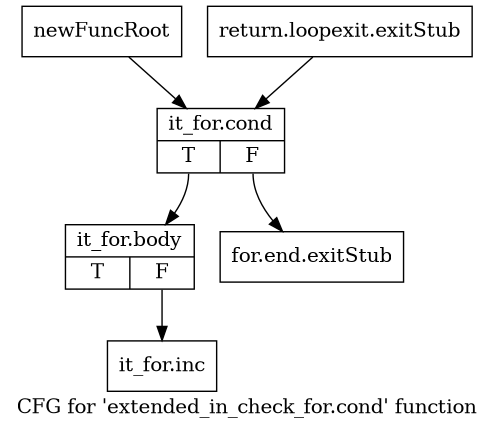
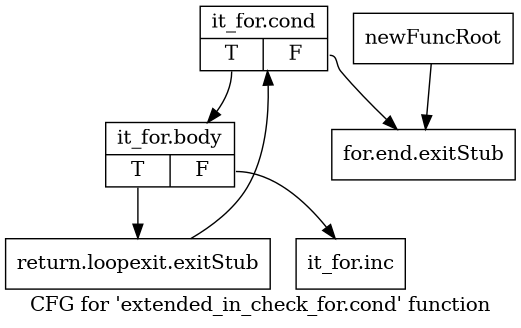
(152, 78) -> (429, 90)
none -> (138, 206)
